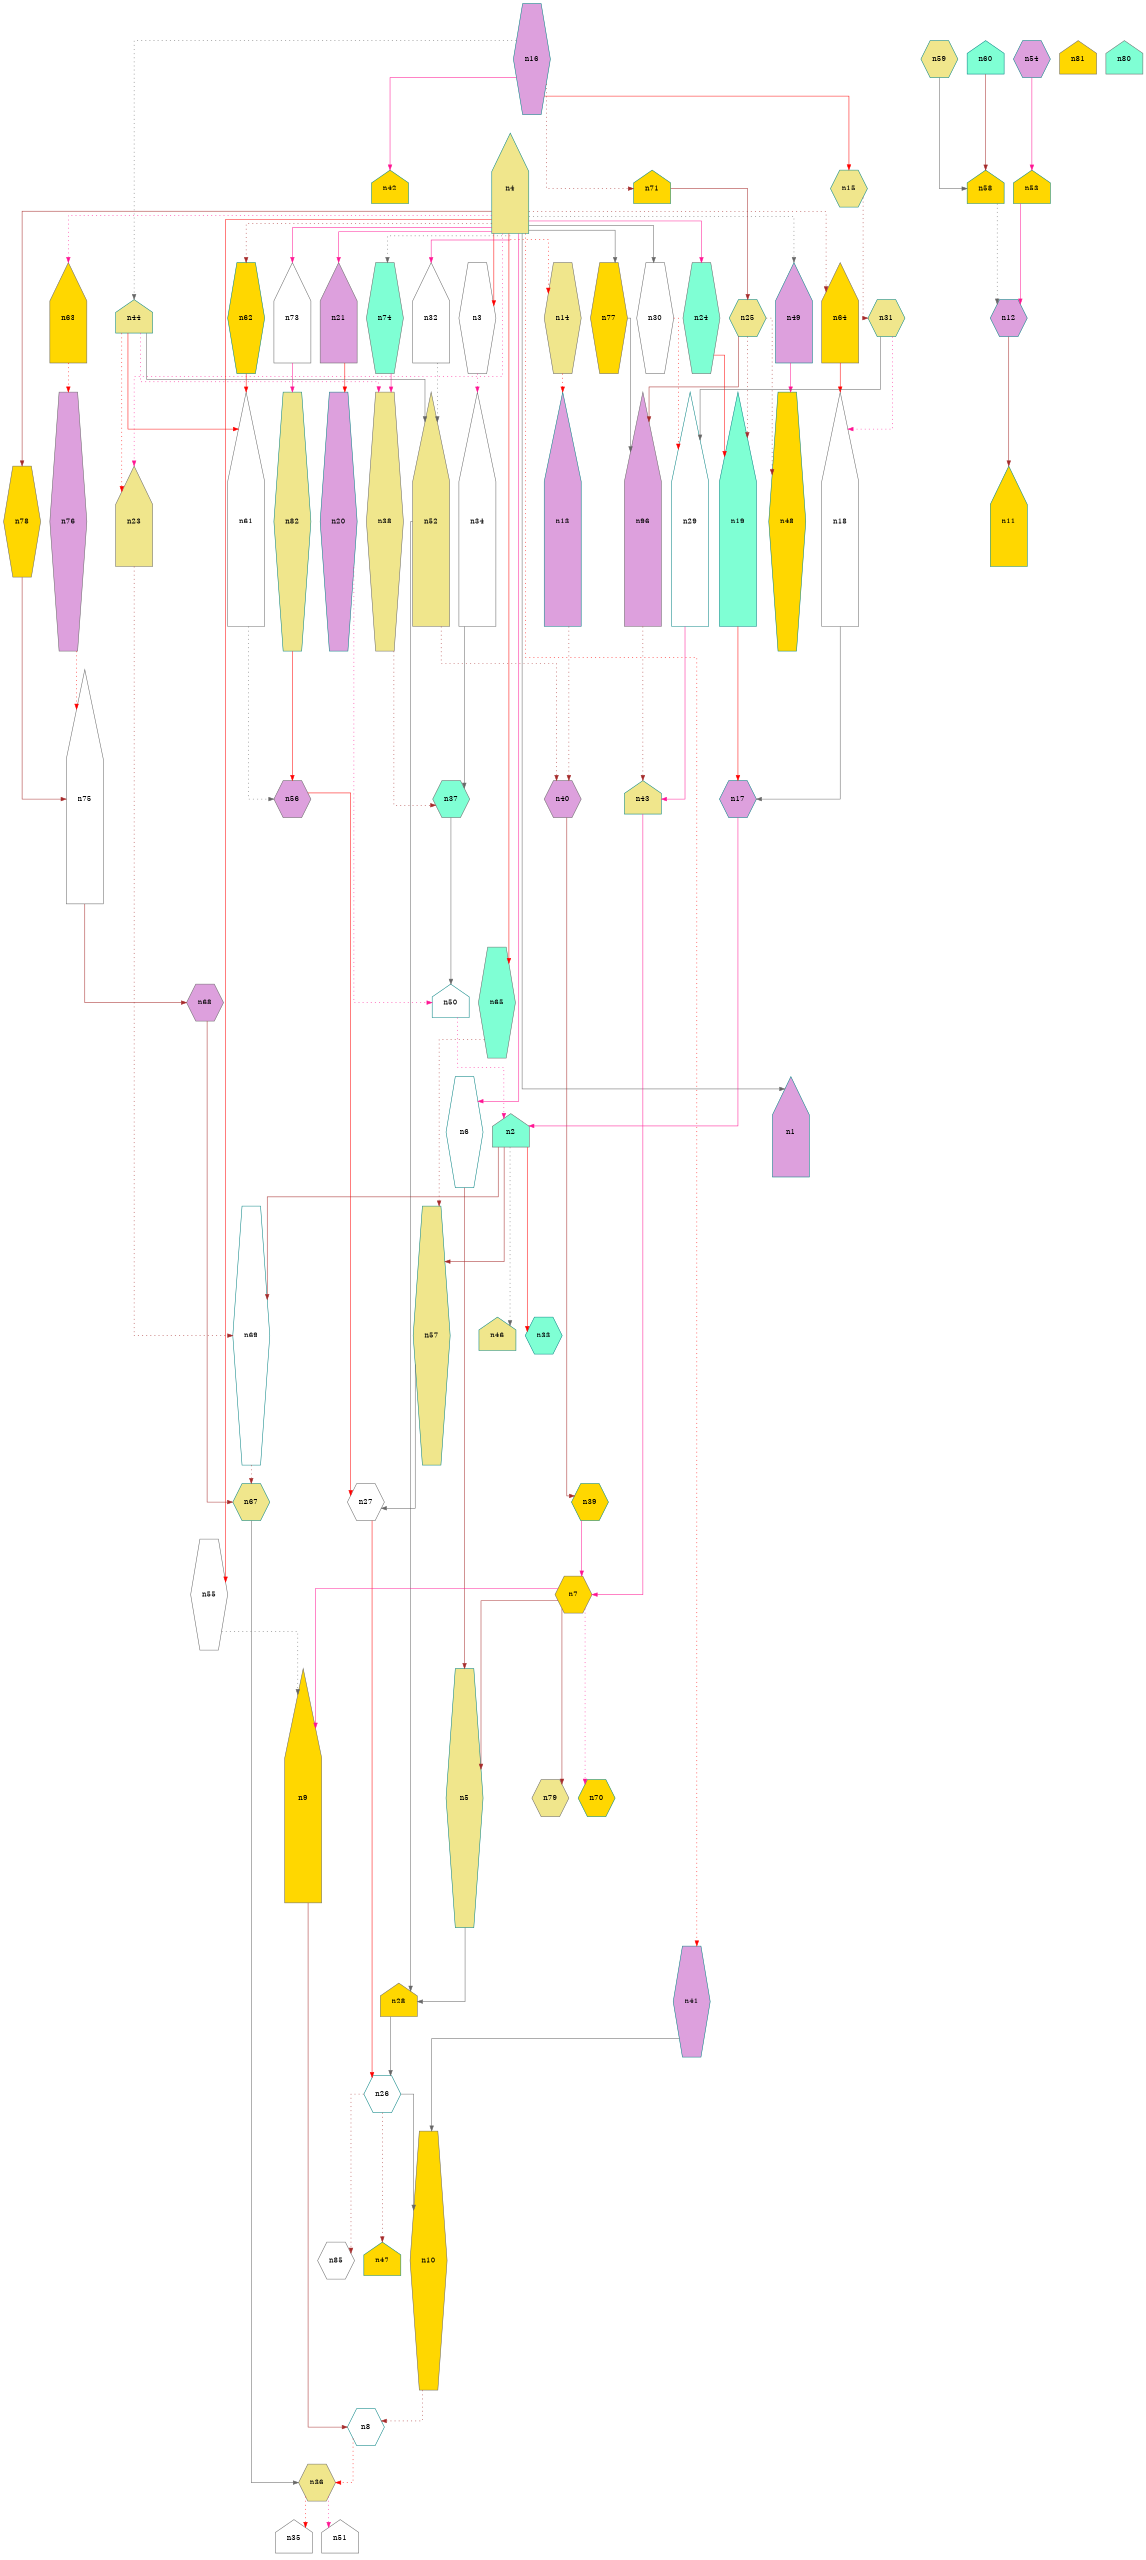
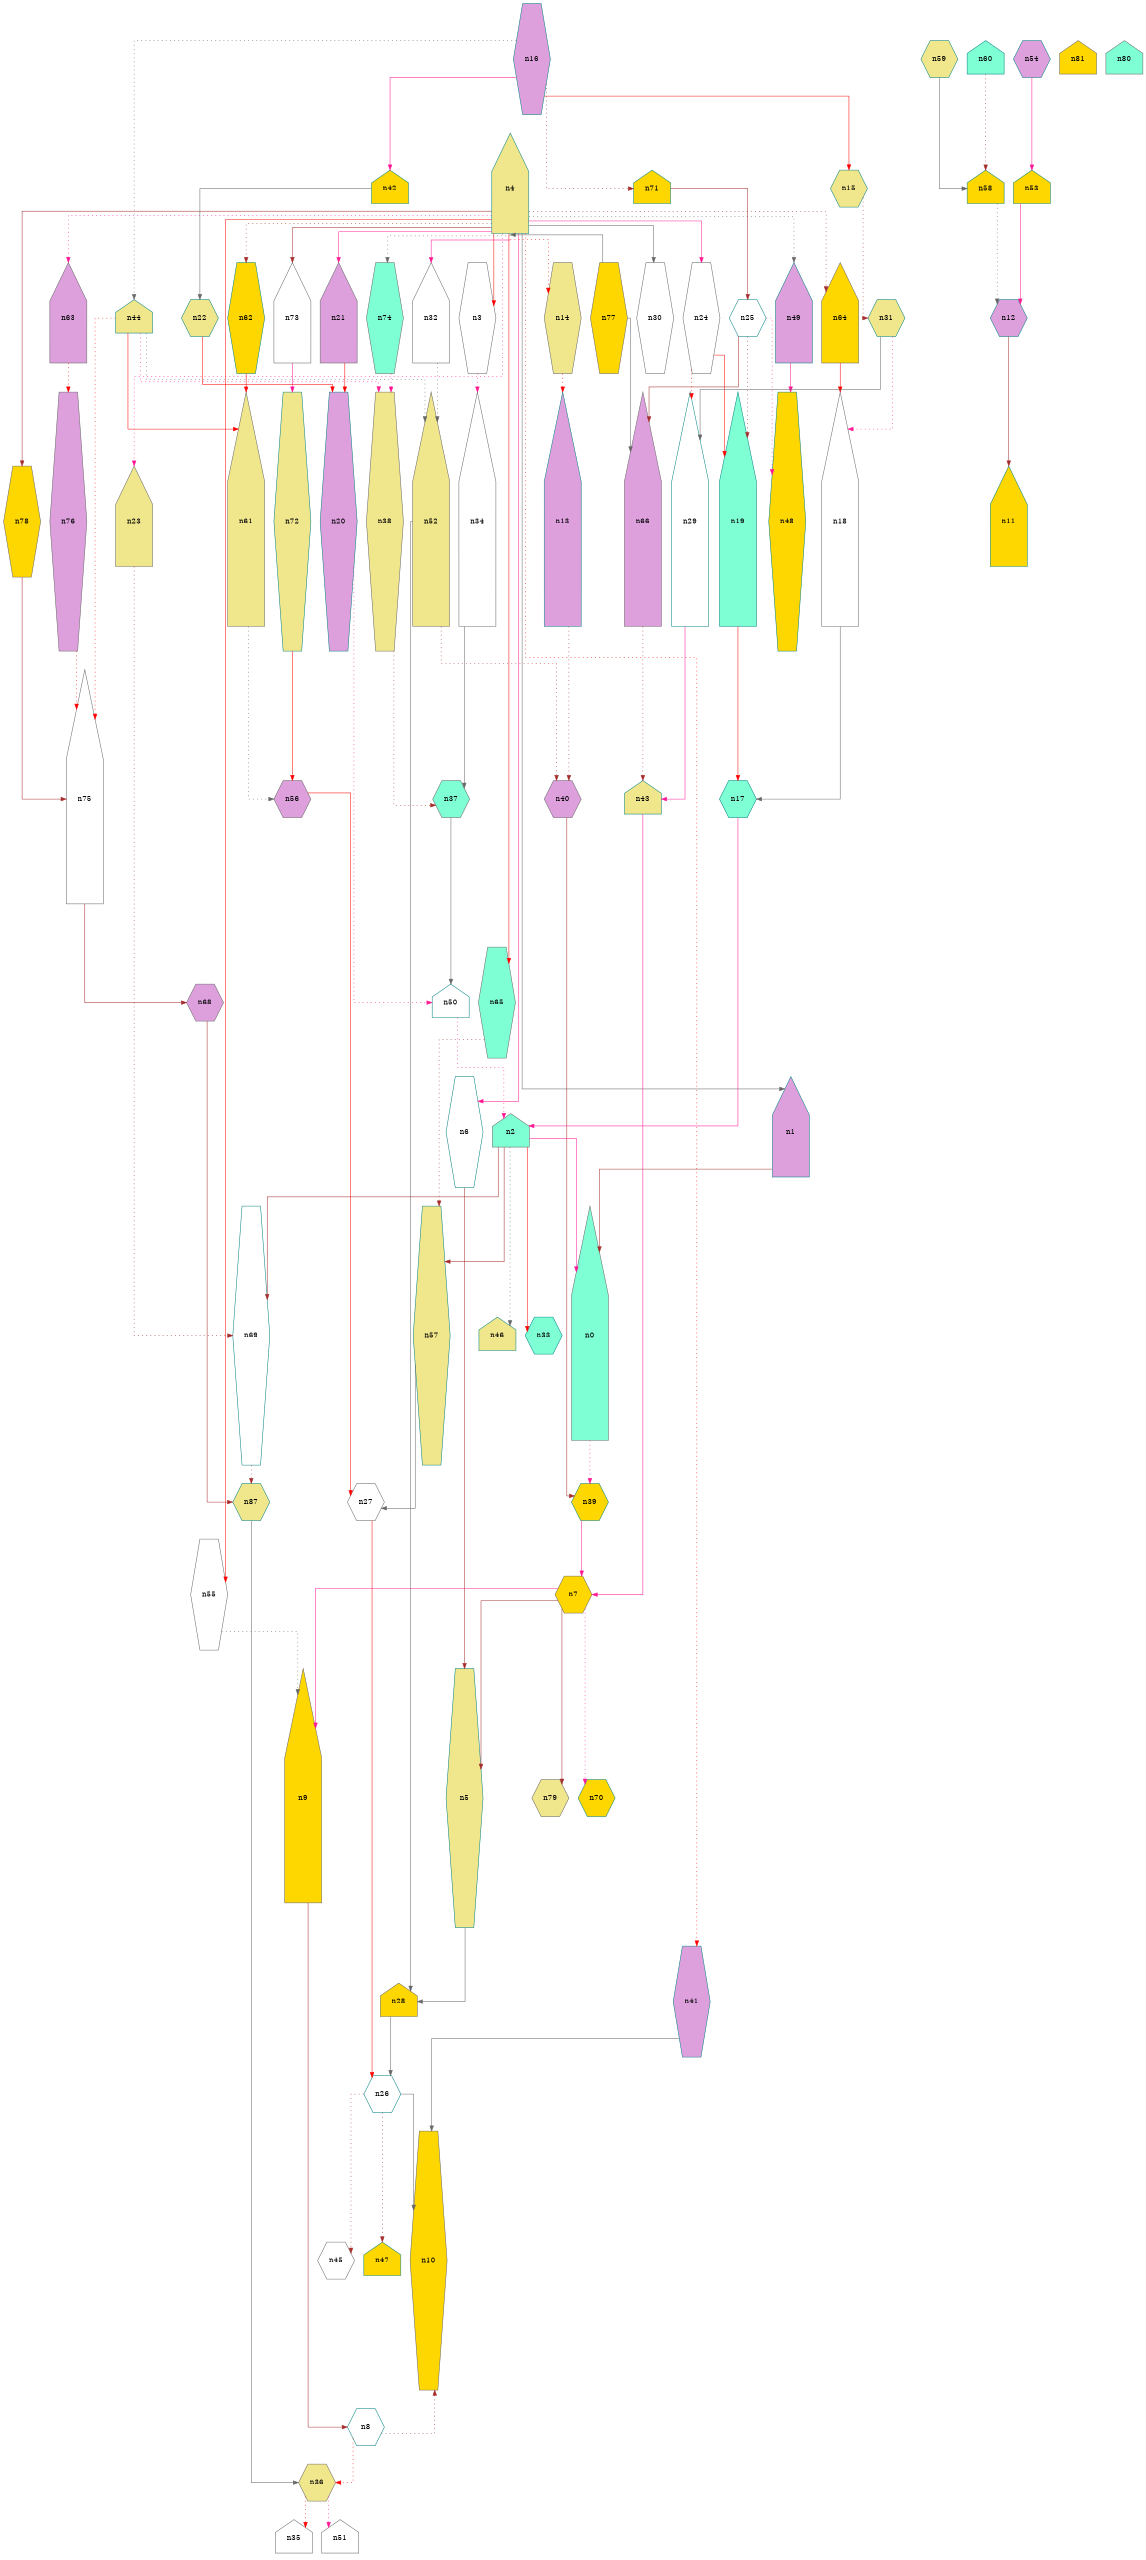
(986, 120) -> (986, 120)
(377, 228) -> (377, 228)
(585, 230) -> (573, 235)
(68, 318) -> (68, 318)
none -> (200, 318)
(701, 318) -> (701, 318)
(748, 318) -> (748, 318)
(281, 379) -> (281, 379)
(678, 379) -> (692, 382)
(391, 383) -> (391, 383)
(772, 395) -> (772, 395)
(122, 410) -> (95, 506)
(246, 522) -> (246, 522)
(292, 522) -> (292, 522)
(643, 522) -> (643, 522)
(738, 799) -> (738, 799)
none -> (590, 1336)
(251, 1502) -> (251, 1502)
(336, 2261) -> (336, 2261)
(420, 2421) -> (427, 2433)
